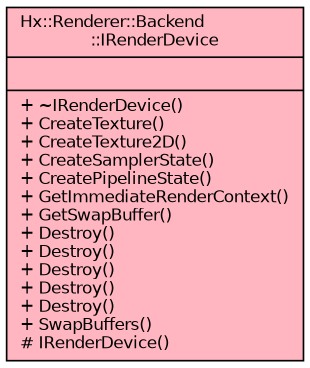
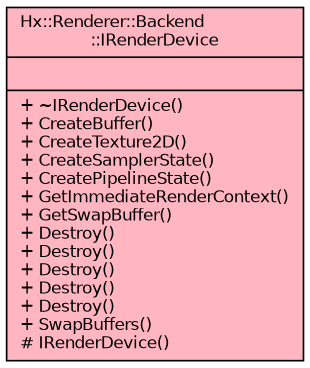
(93, 124) -> (87, 124)
